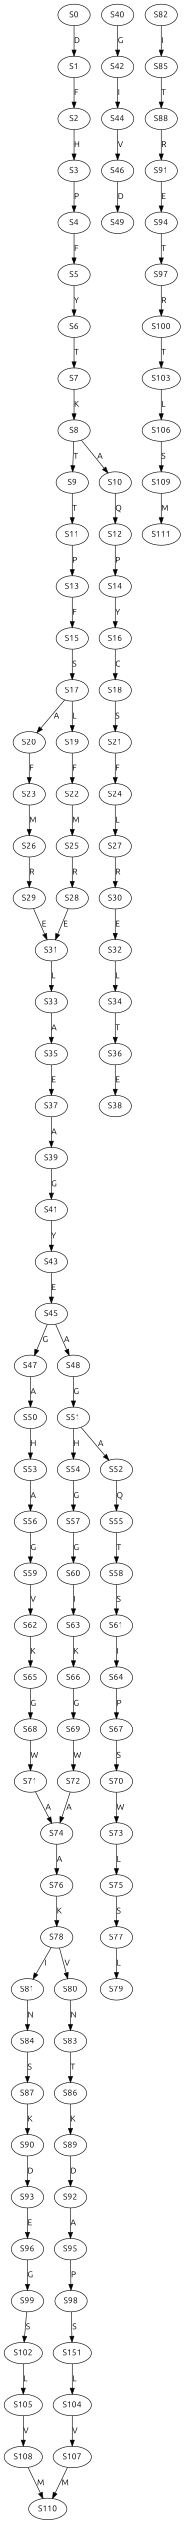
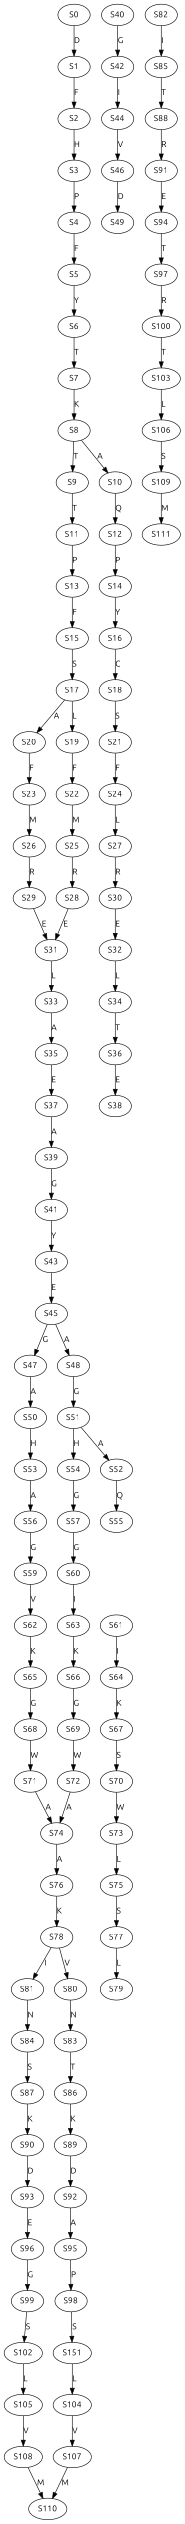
(116, 1574) -> none
(119, 1704) -> (119, 1704)
